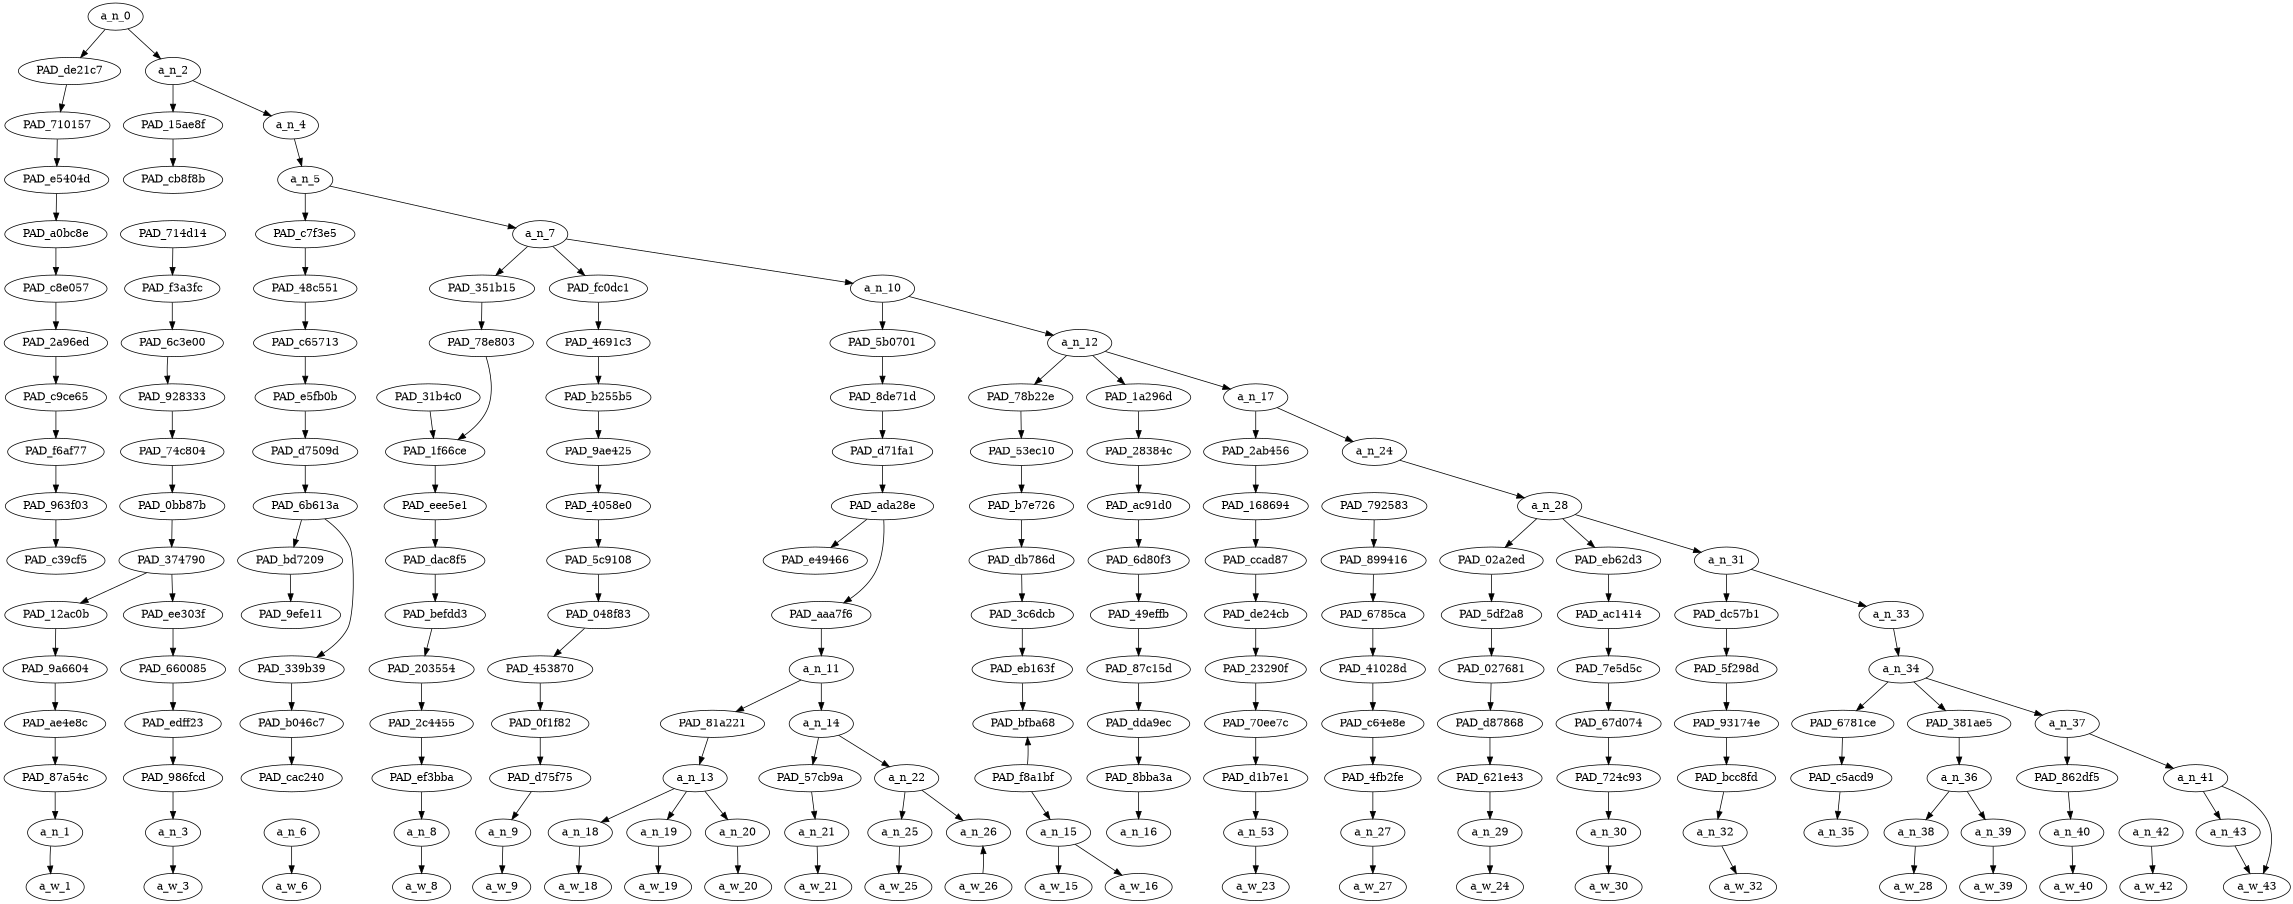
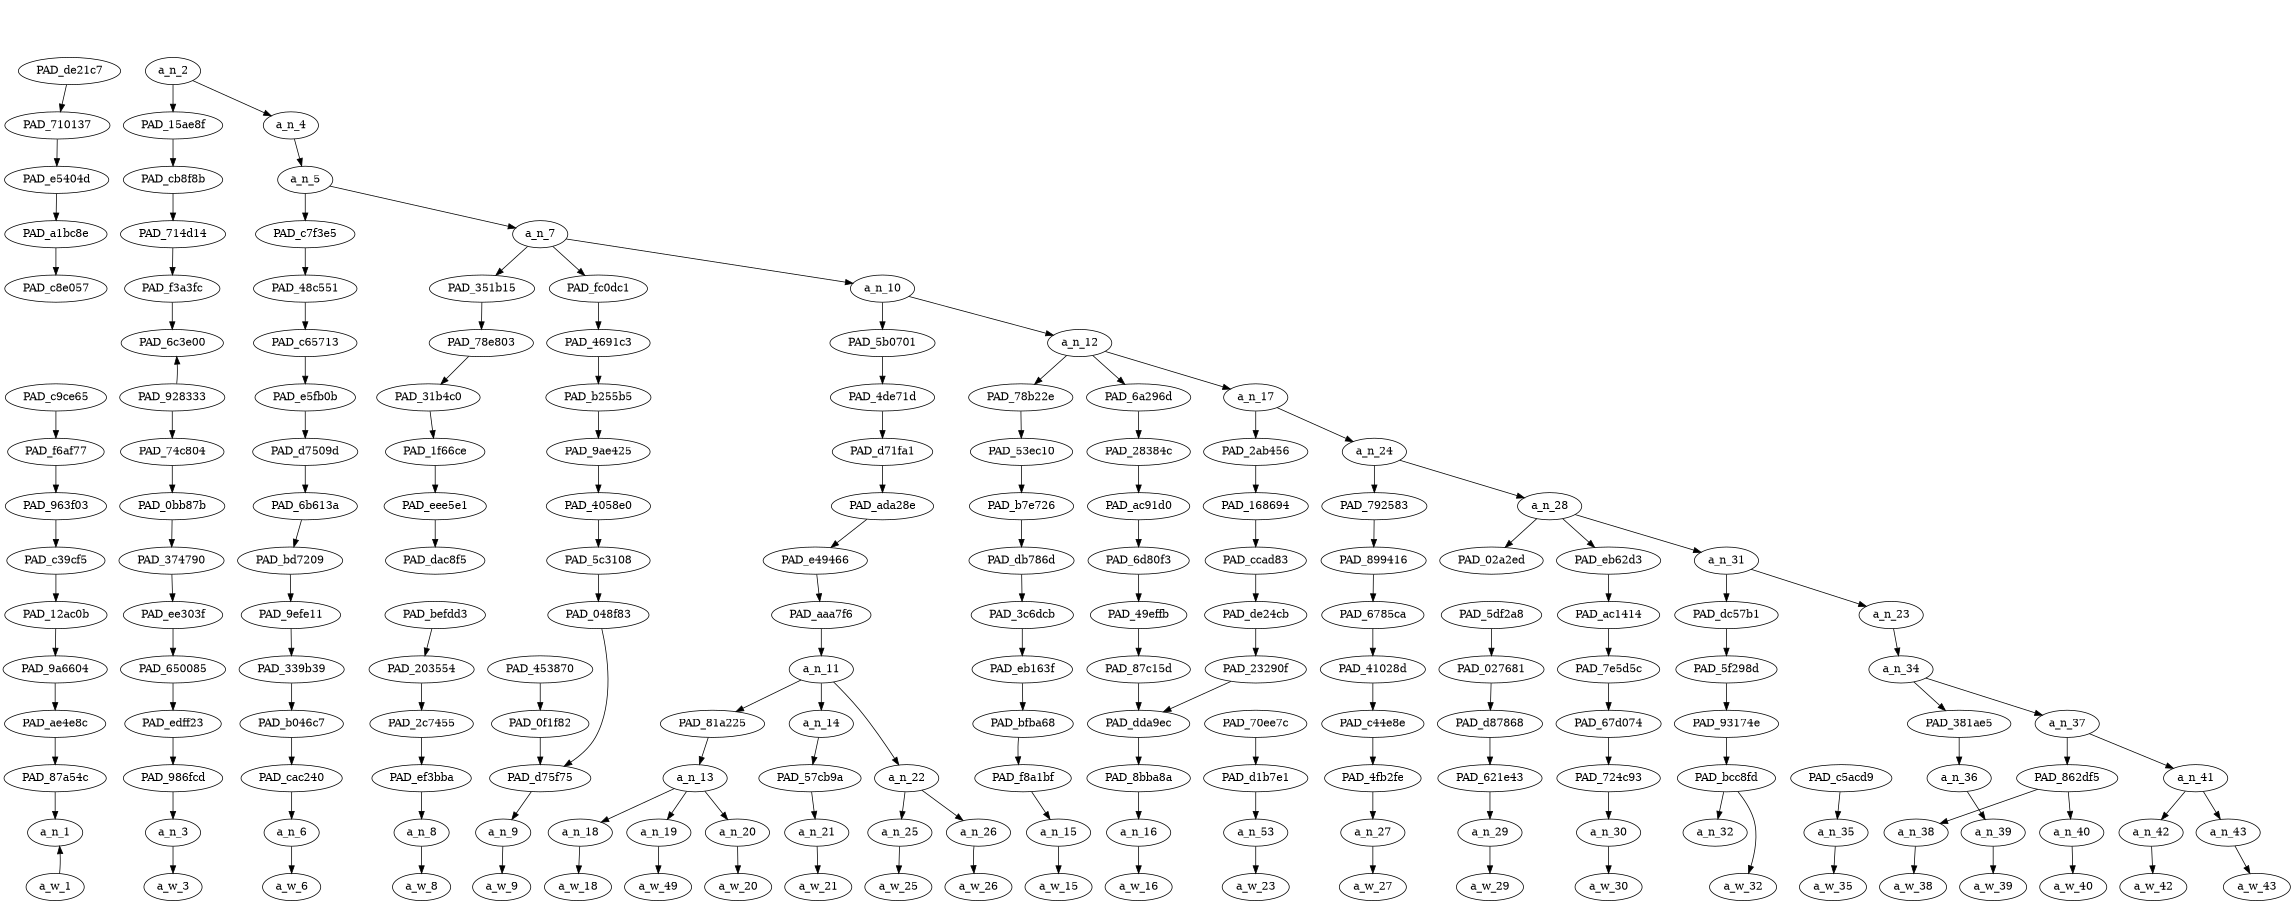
(116, 17) -> none
(57, 125) -> (57, 125)
none -> (173, 203)
(56, 234) -> (56, 234)
(56, 343) -> none
(167, 366) -> (177, 374)
(882, 397) -> (882, 397)
(1139, 397) -> (1139, 397)
(490, 400) -> (458, 368)
none -> (1374, 475)
(598, 561) -> (598, 561)
(1256, 561) -> (1256, 561)
(879, 564) -> (818, 584)
(435, 584) -> none
(1491, 584) -> none
(117, 586) -> (56, 584)
(353, 586) -> (291, 639)
(1891, 615) -> (1891, 615)
(572, 640) -> (606, 701)
(173, 669) -> (173, 669)
(1256, 693) -> (1201, 695)
(422, 724) -> (422, 724)
(712, 724) -> (712, 724)
(1373, 724) -> (1373, 724)
(1843, 724) -> none
(861, 749) -> (866, 718)
(1028, 755) -> (1018, 747)
(1139, 778) -> (1139, 778)
none -> (292, 802)
(1940, 802) -> (1992, 805)
(2264, 816) -> (2176, 802)
(50, 856) -> (60, 864)
(1727, 856) -> (1755, 827)
(1095, 858) -> (1139, 856)
(983, 864) -> (973, 856)
(658, 887) -> (658, 887)
(1490, 887) -> (1490, 887)
none -> (1833, 887)
(1913, 887) -> (1913, 887)
